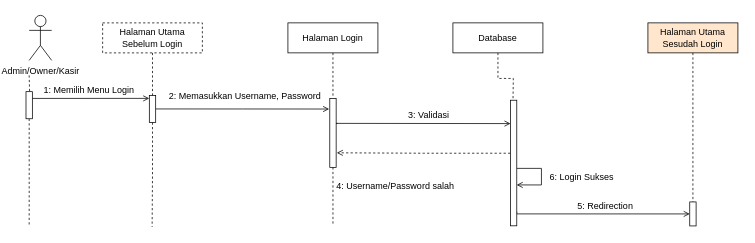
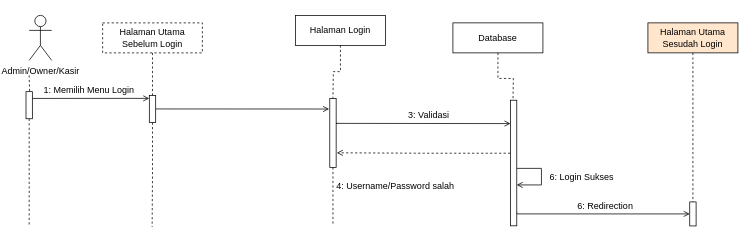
(333, 38) -> (340, 30)
(245, 97) -> none
(605, 207) -> (605, 207)
